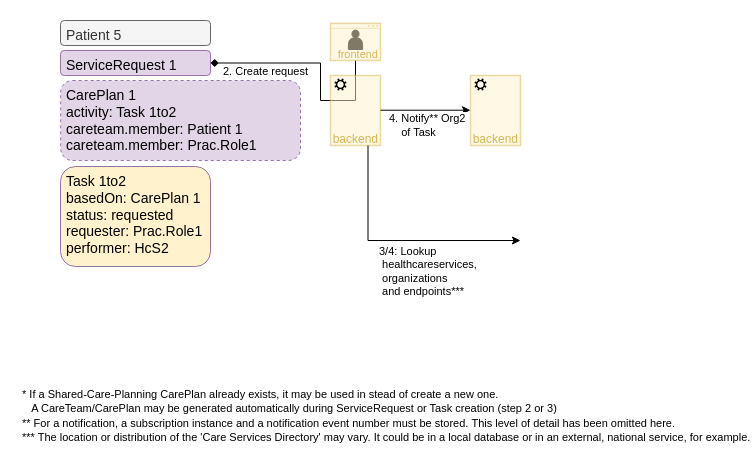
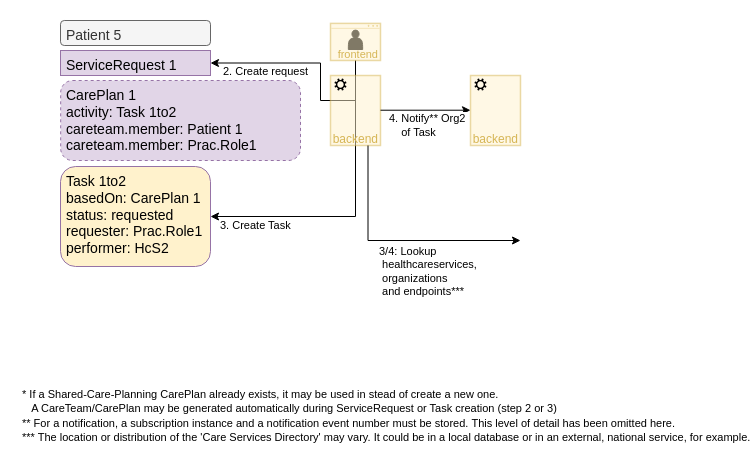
(136, 63) -> (136, 63)
(219, 63) -> (219, 63)
none -> (323, 217)
